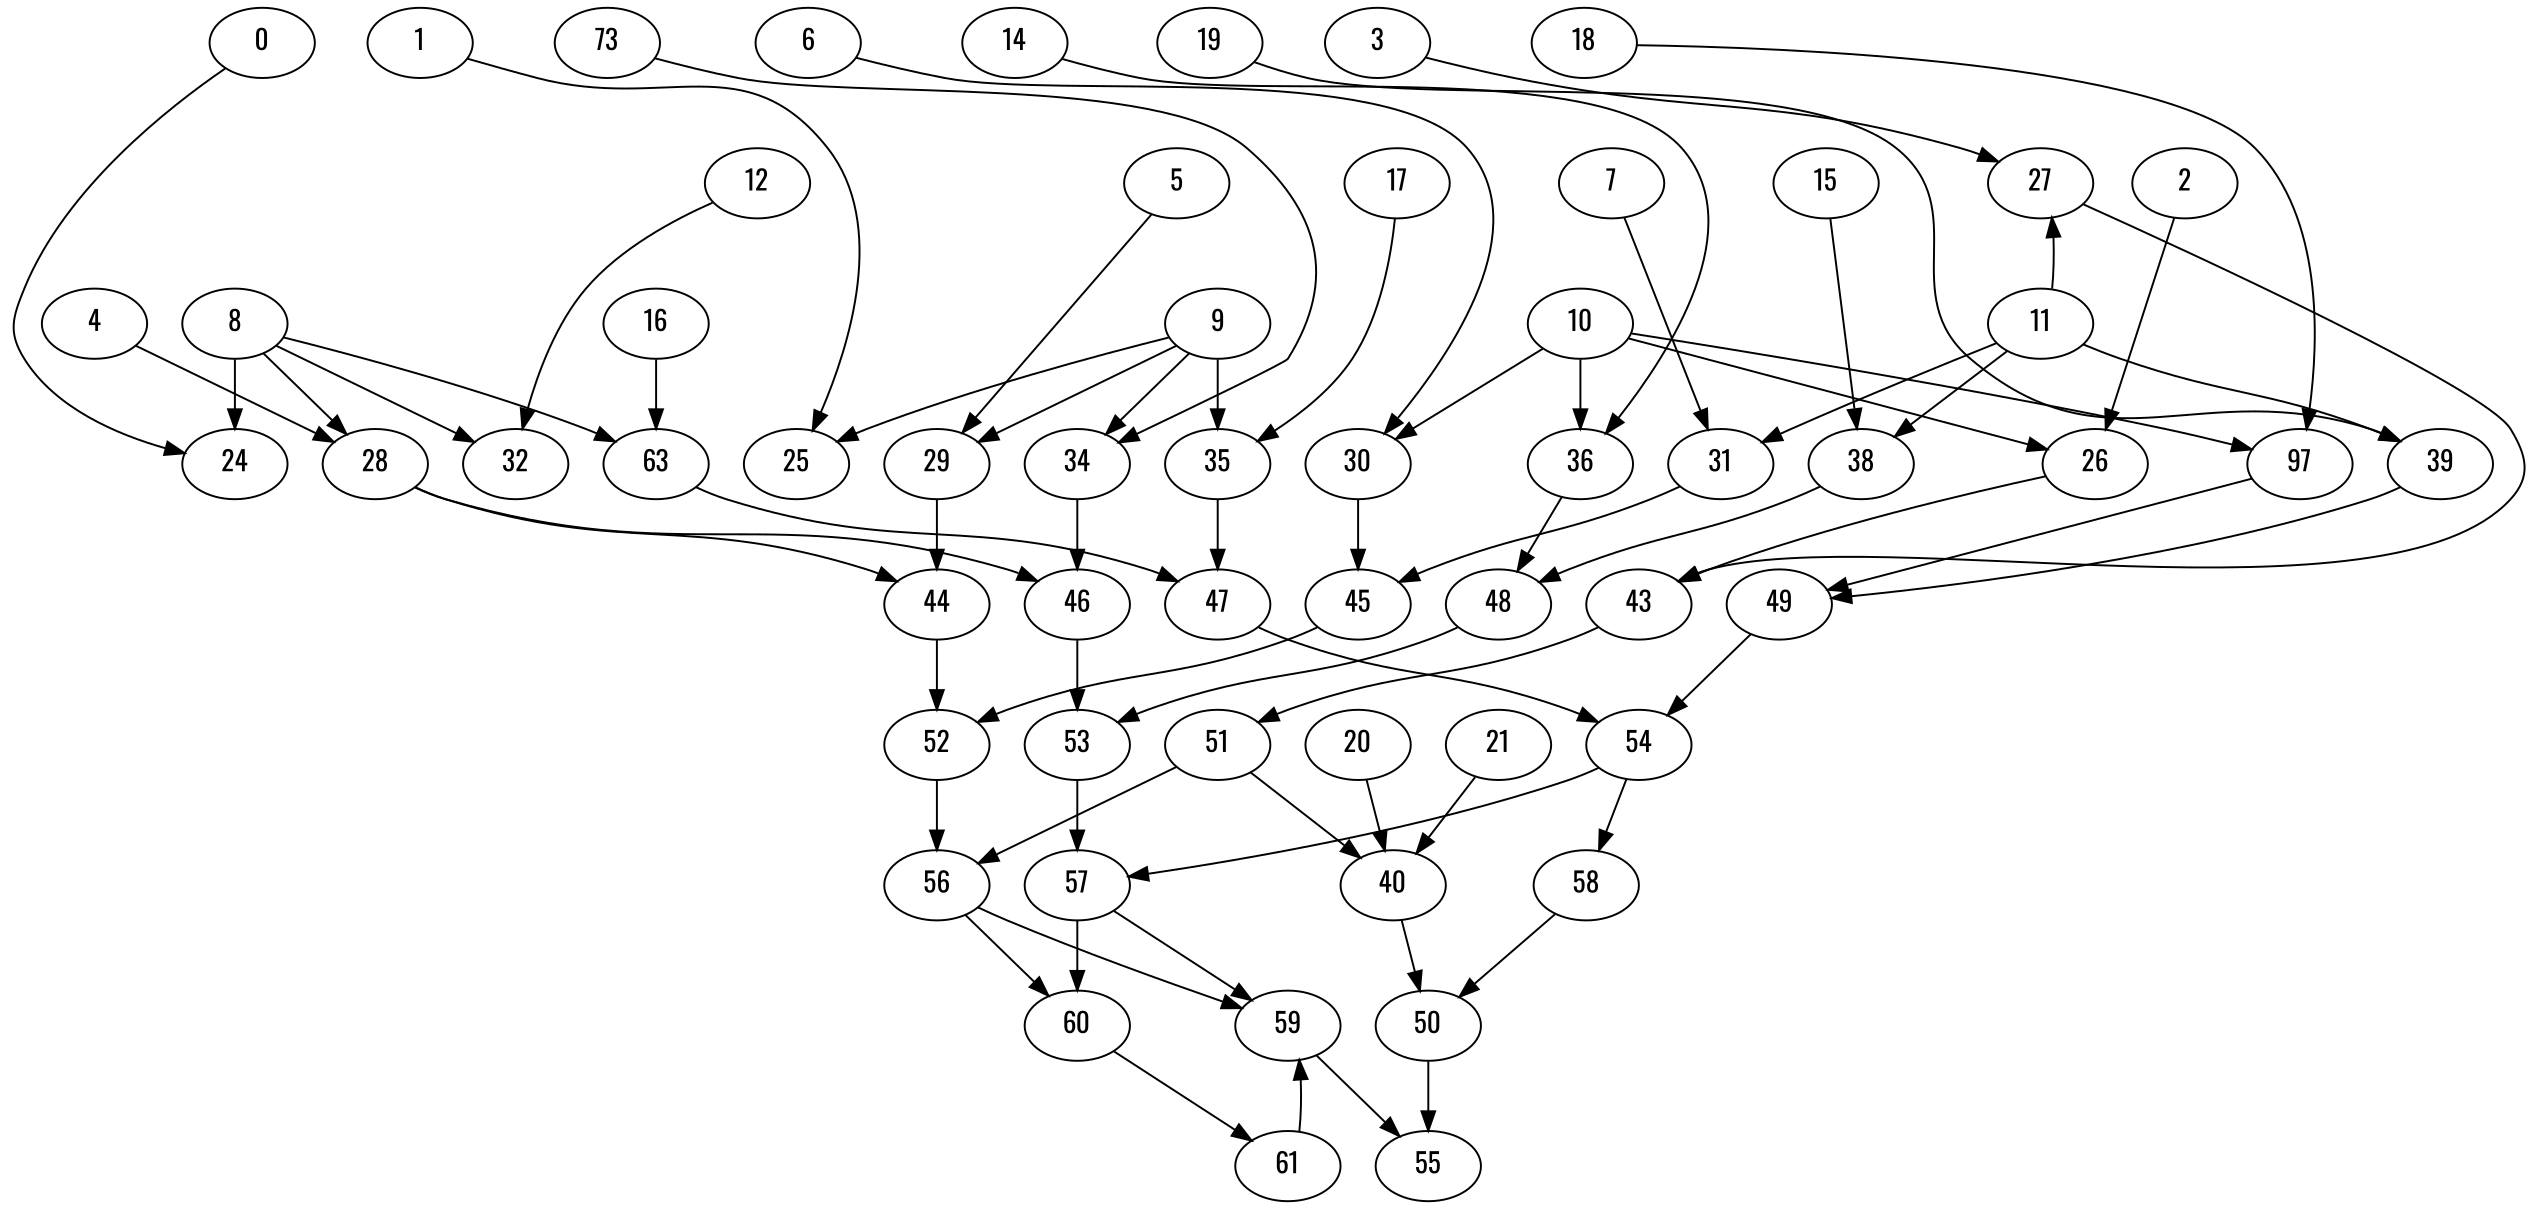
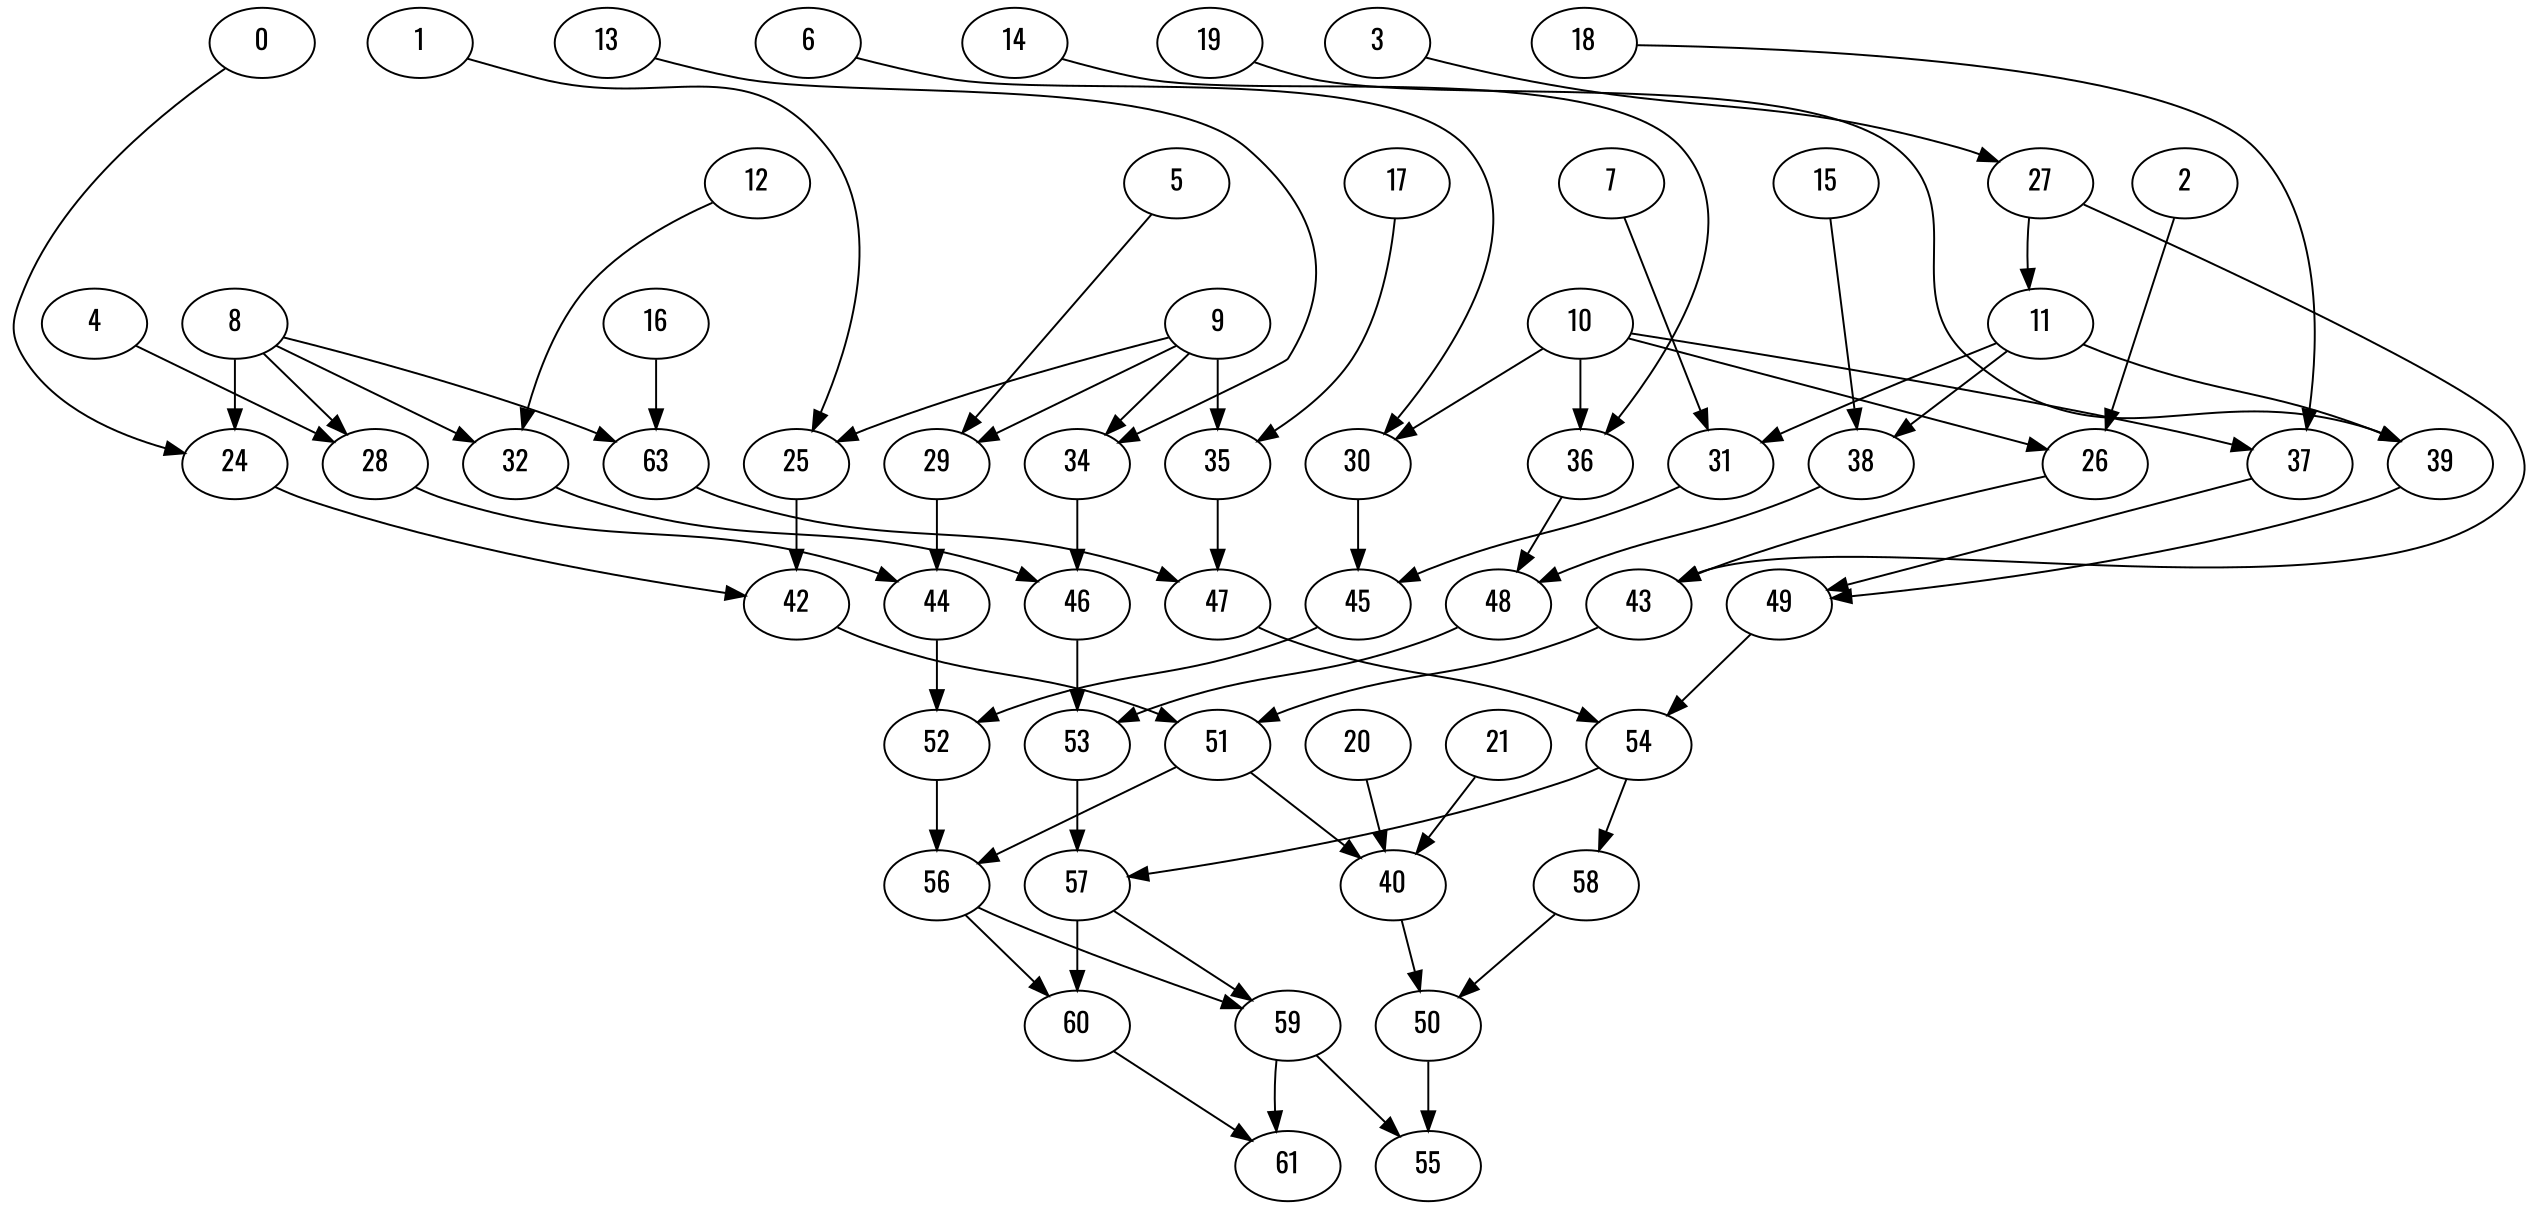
(607, 43) -> (607, 43)
(2054, 263) -> (2028, 243)
(2300, 464) -> (2300, 464)
(777, 535) -> (775, 533)
none -> (796, 604)
(1301, 1106) -> (1275, 1086)
